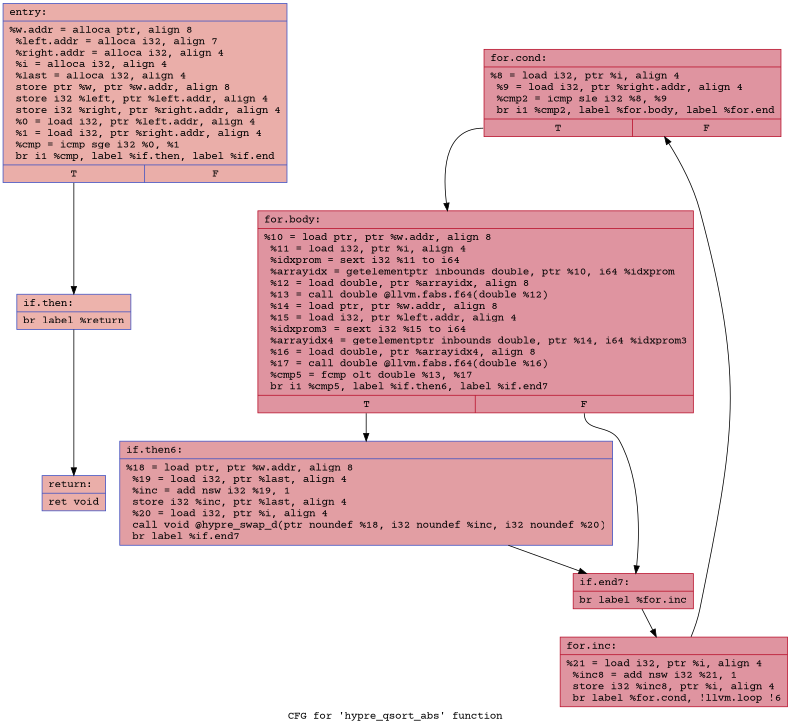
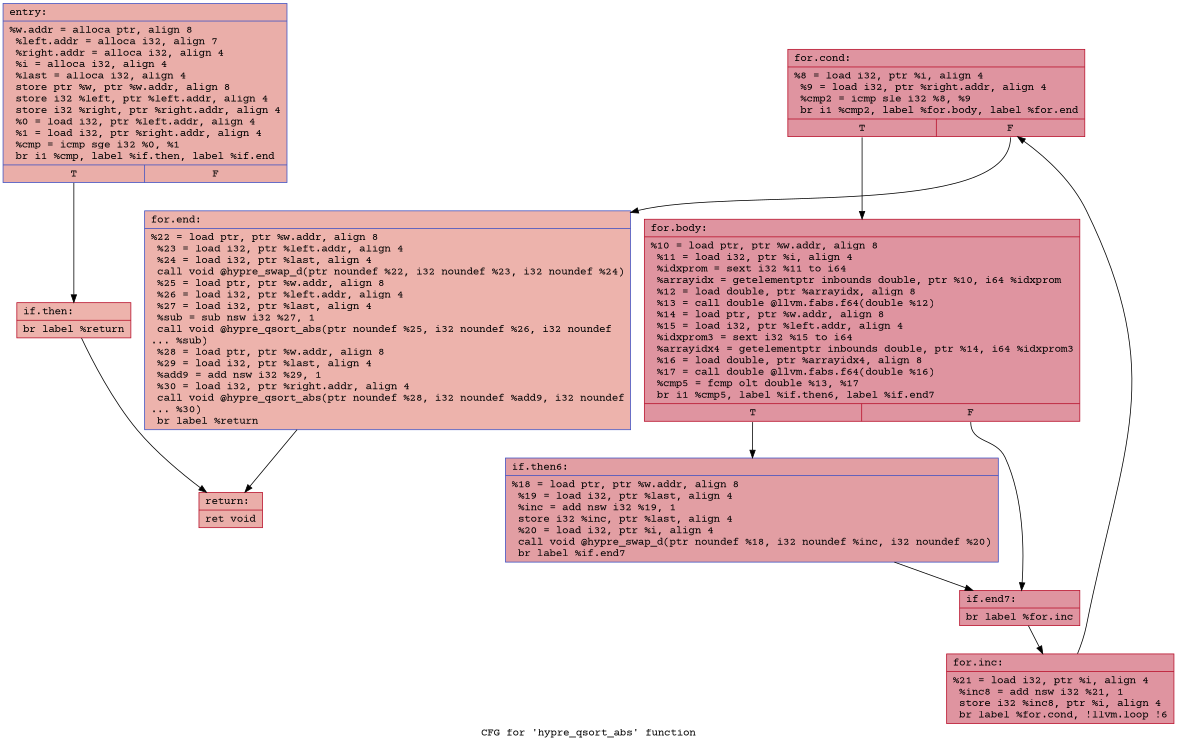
(74, 312) -> (74, 320)
none -> (388, 320)
(74, 493) -> (231, 510)
